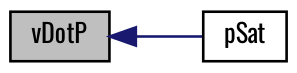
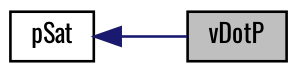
(169, 36) -> (154, 36)
